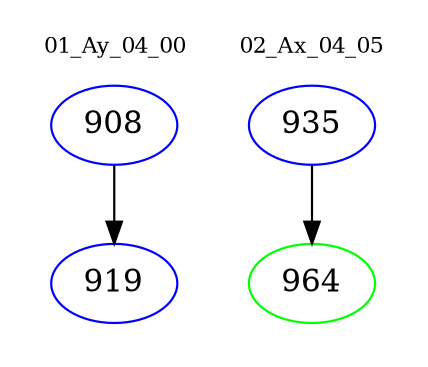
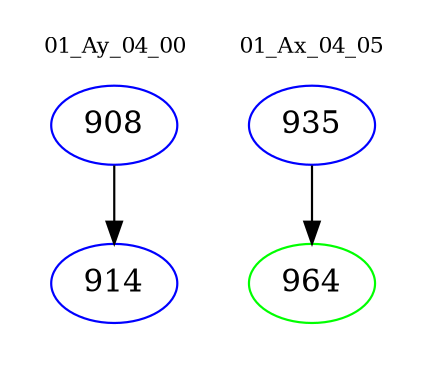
(312, 47) -> (312, 47)
(114, 283) -> (114, 283)
